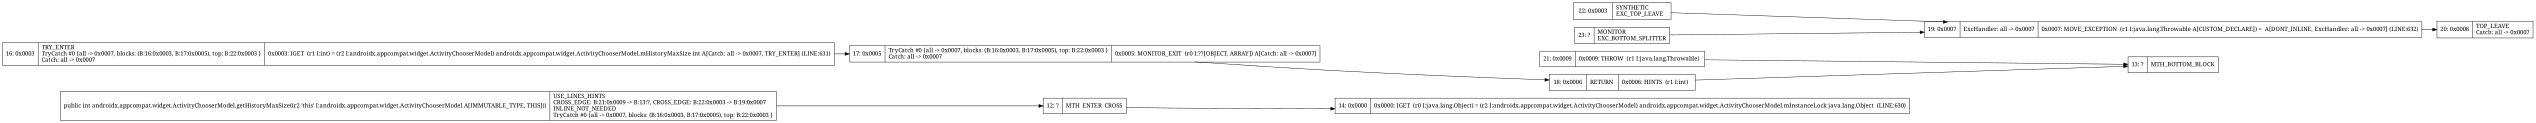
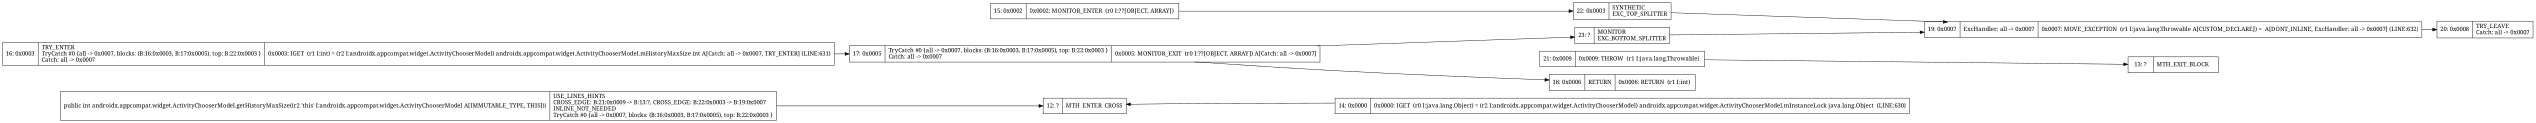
none -> (1085, 11)
(1640, 14) -> (1640, 14)
(2493, 26) -> (2493, 26)
none -> (1444, 42)
(2183, 65) -> (2183, 65)
(1909, 73) -> none
(1656, 82) -> (1655, 82)
(1228, 108) -> (1233, 103)
